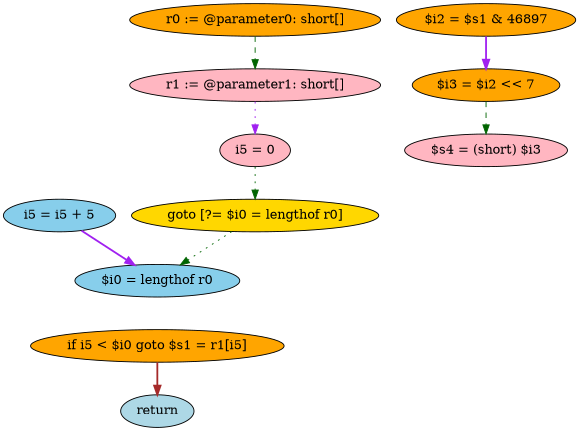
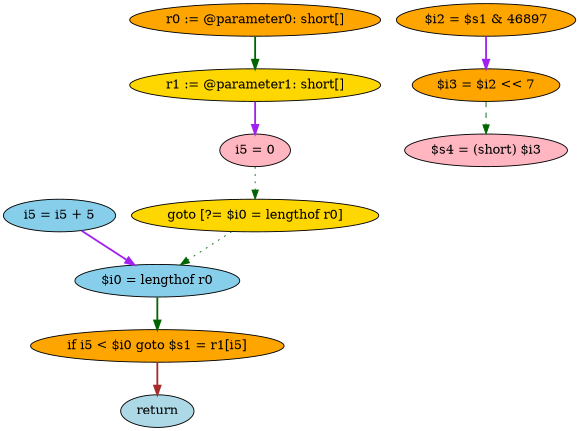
(255, 48) -> (255, 48)
(255, 85) -> (255, 85)
(255, 113) -> (255, 113)
none -> (157, 309)
